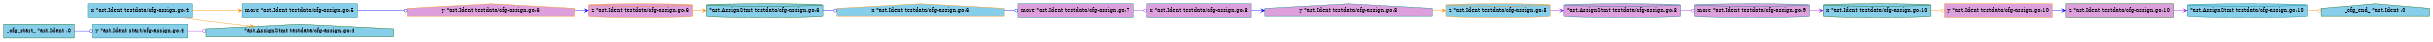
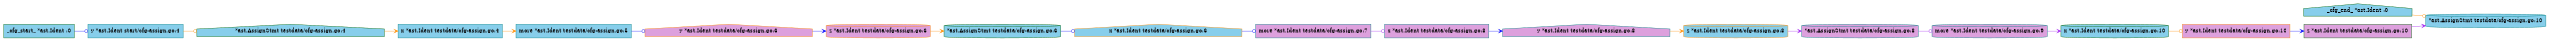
(2313, 11) -> (2417, 15)
(216, 22) -> (389, 31)
(195, 31) -> (188, 31)
